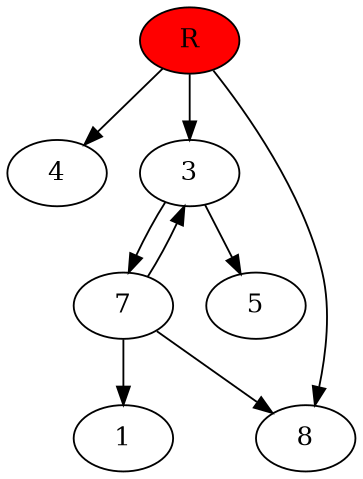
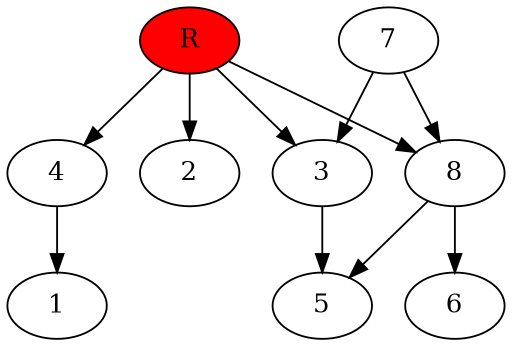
none -> (190, 173)
(150, 228) -> none
none -> (395, 233)
none -> (455, 306)
(123, 363) -> (57, 230)
